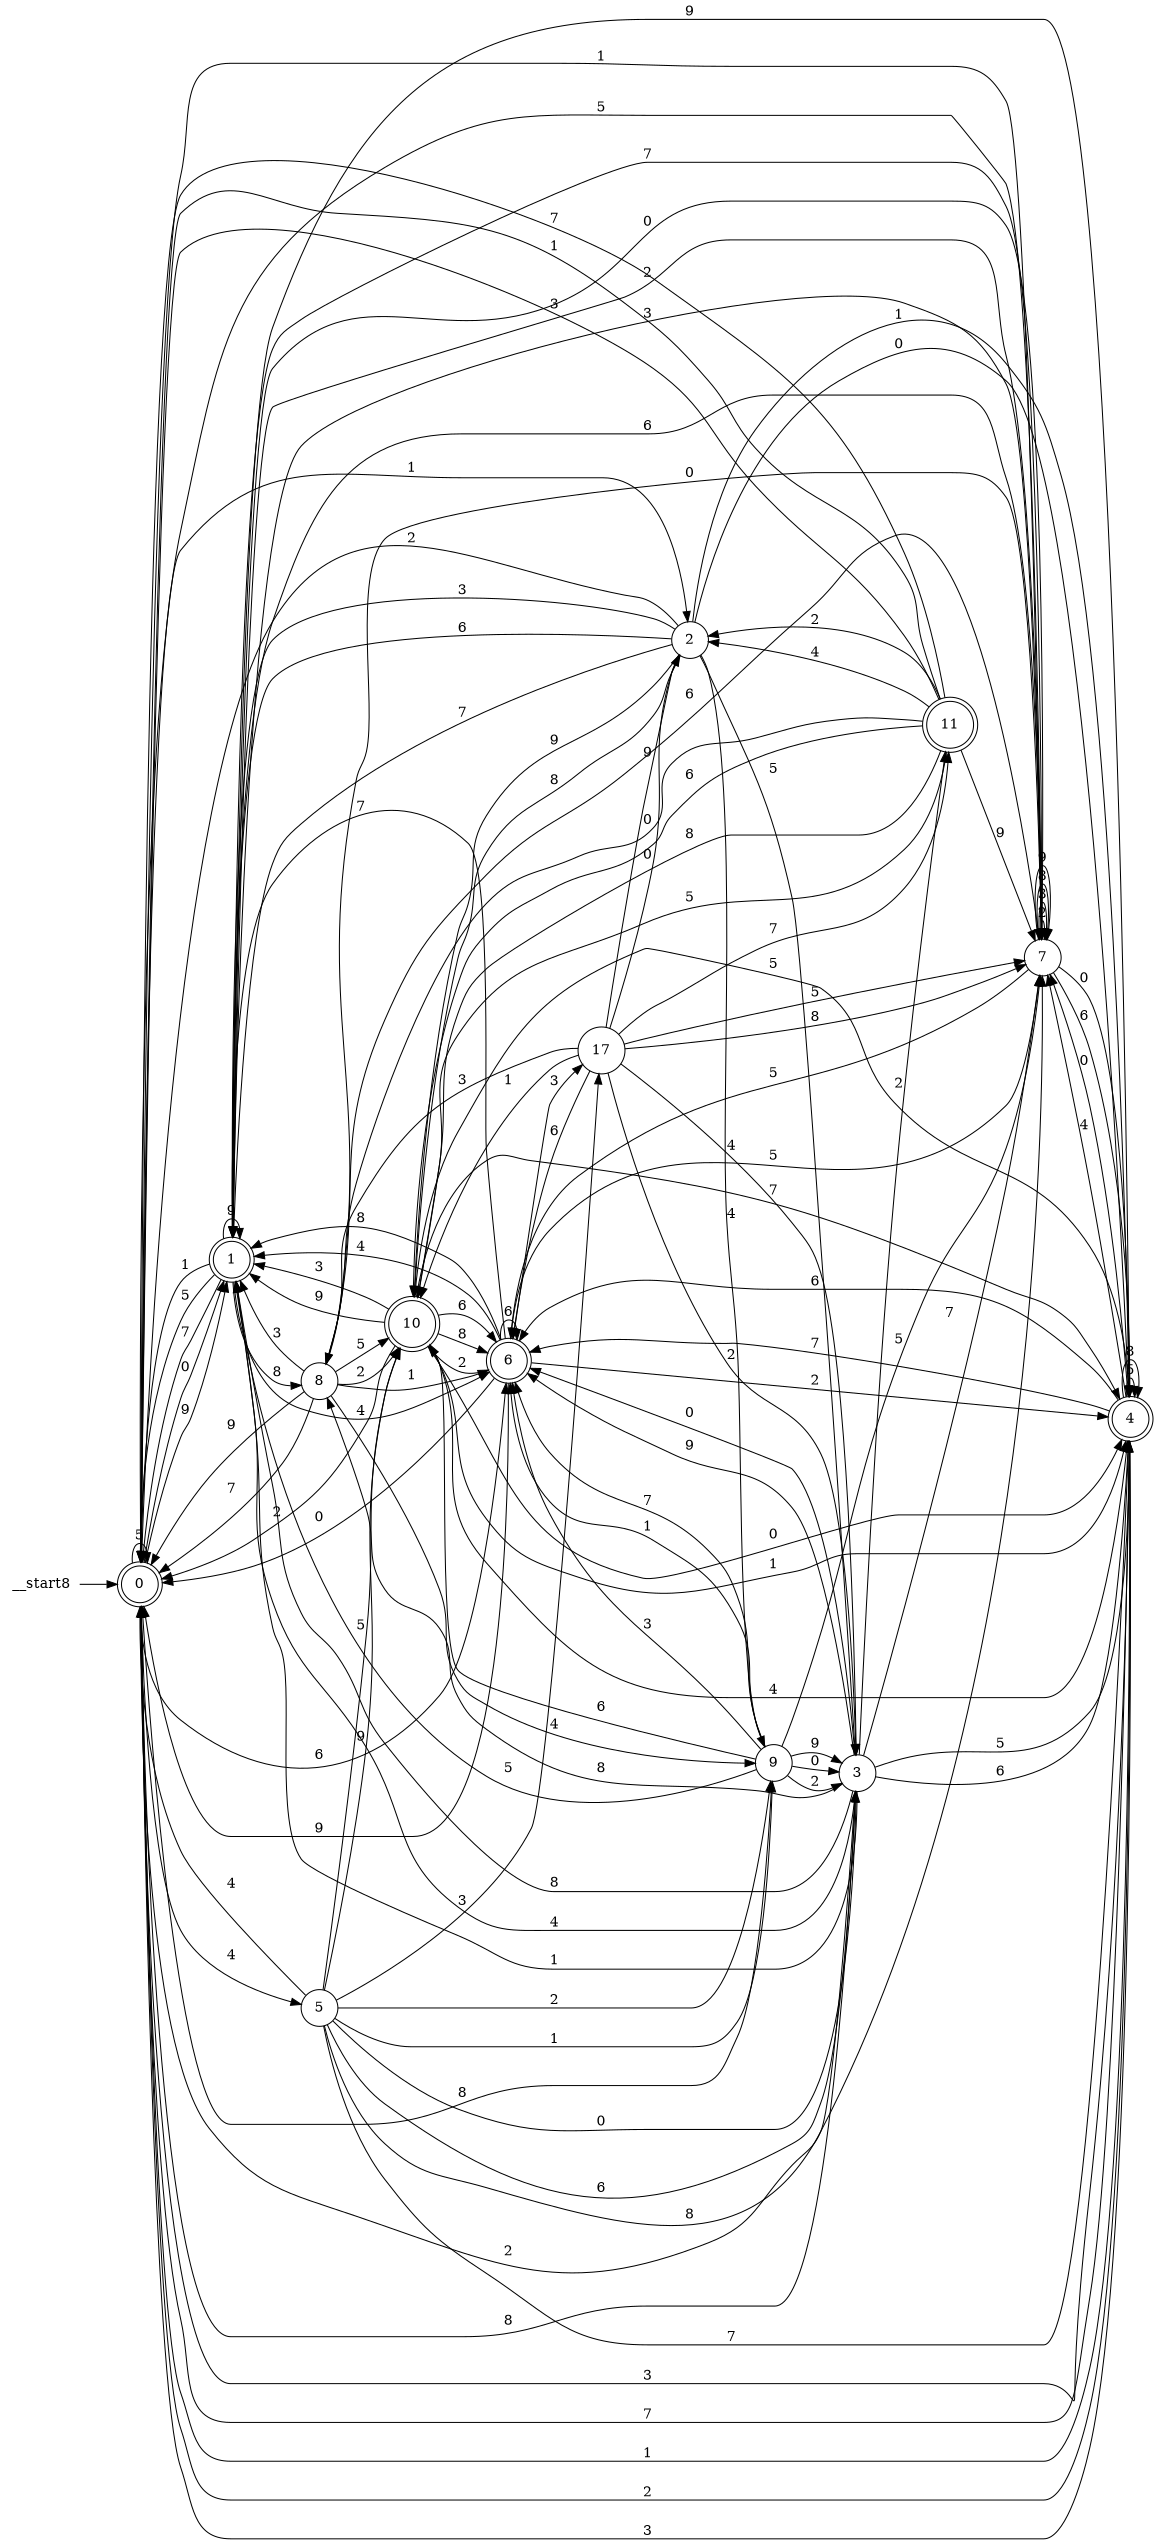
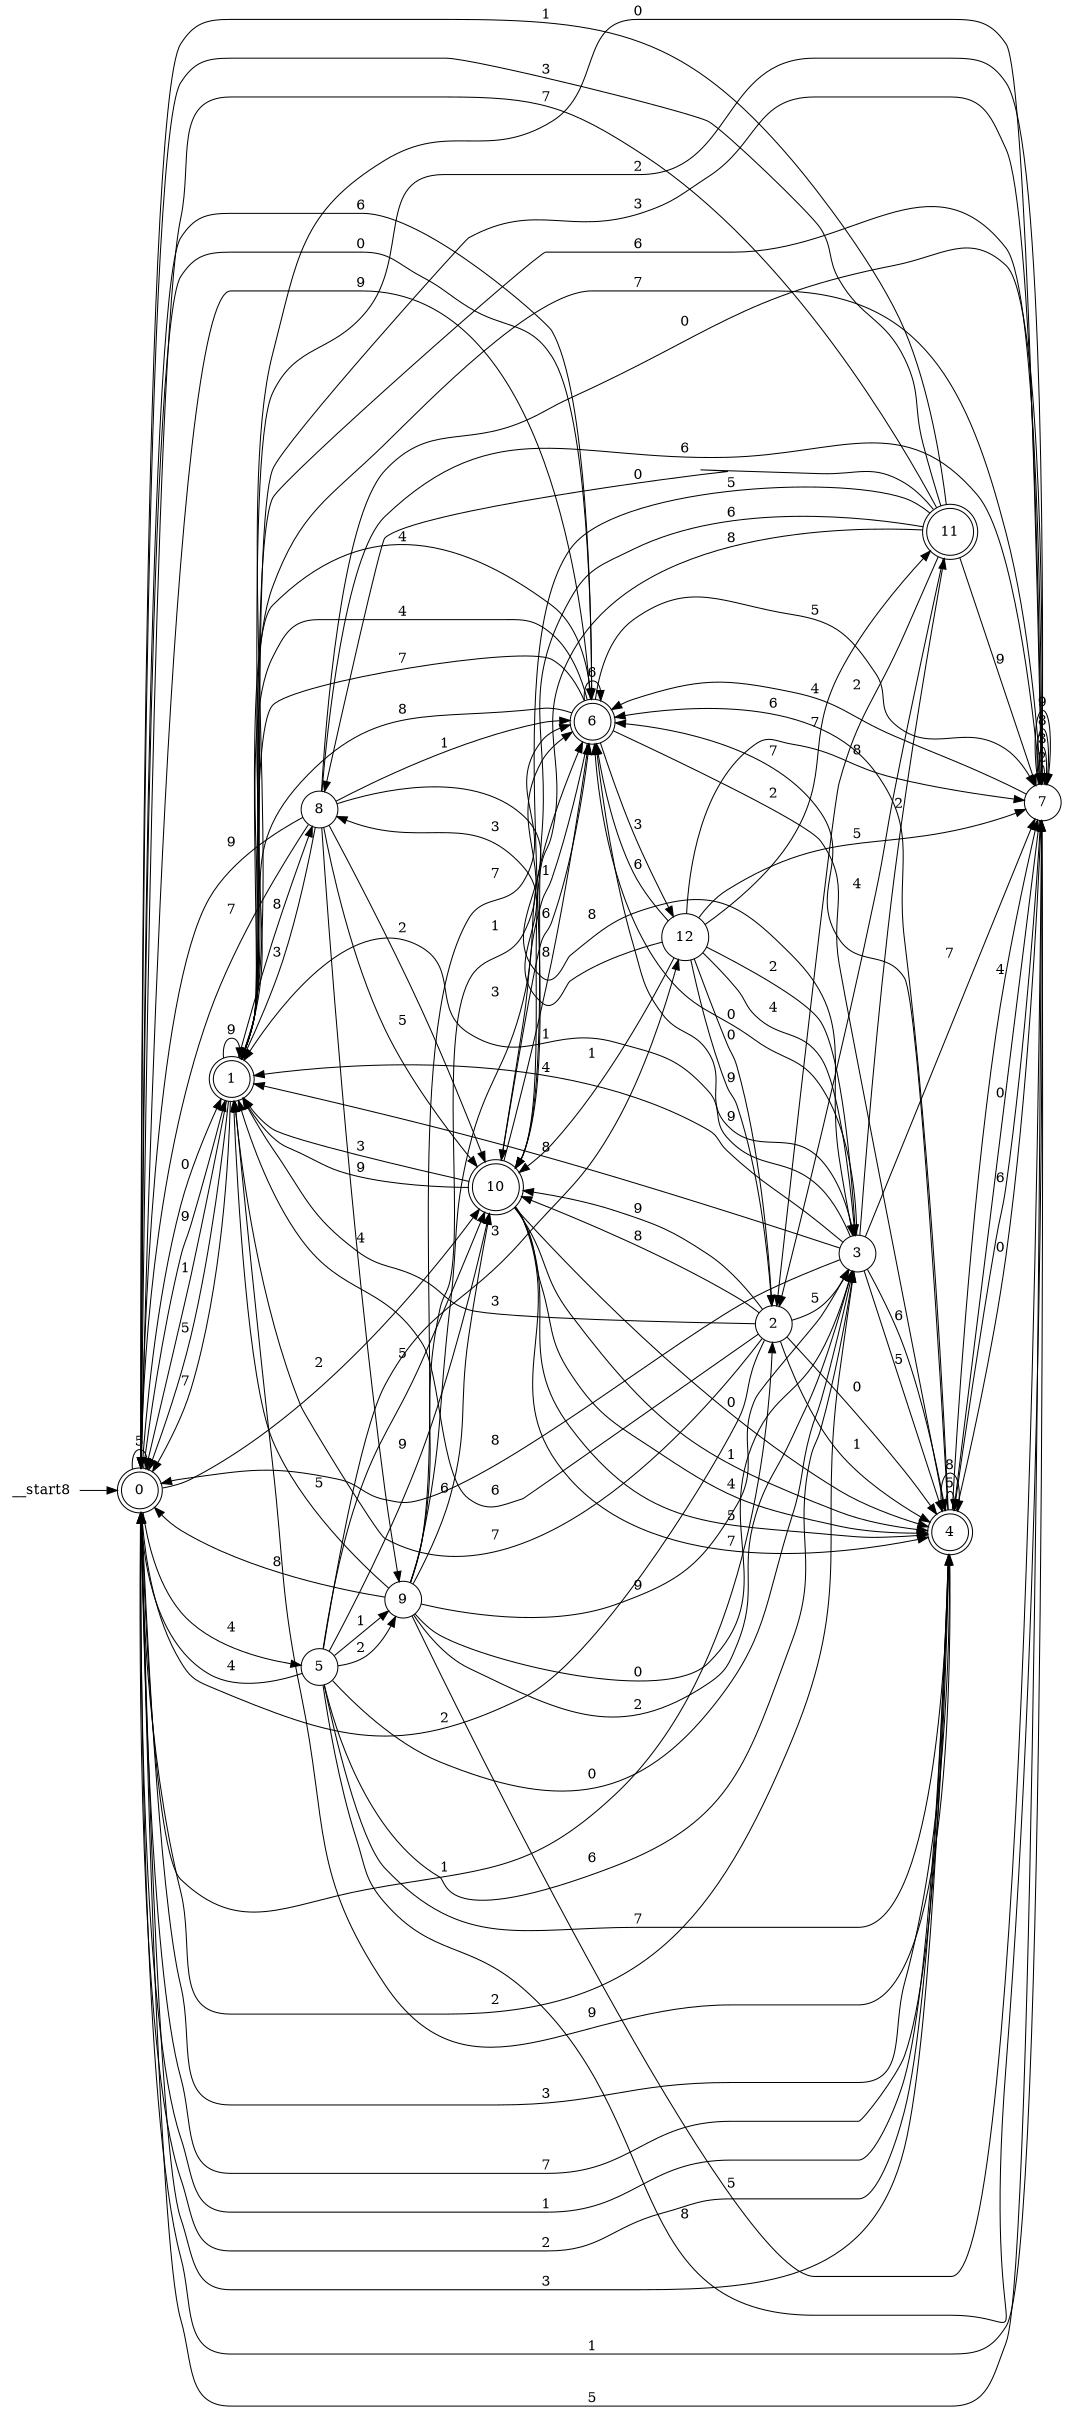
(602, 1050) -> (685, 937)
(774, 1073) -> (816, 690)
(727, 1223) -> none
(463, 1363) -> (547, 871)
(316, 1492) -> (335, 1374)
(501, 1739) -> (602, 930)
